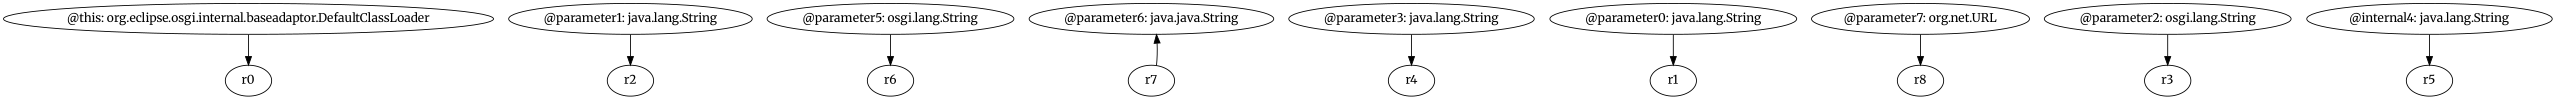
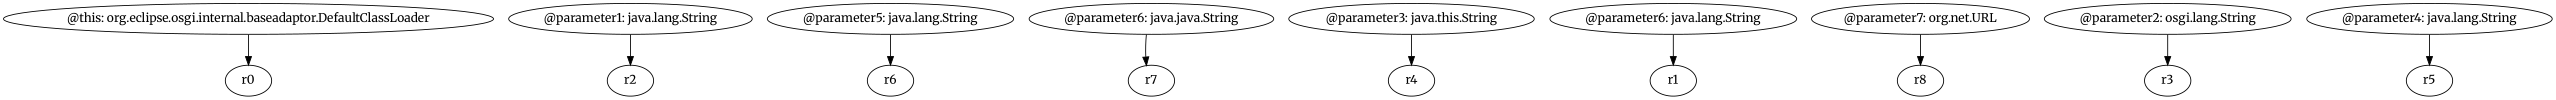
(891, 19) -> (891, 19)
(1412, 19) -> (1412, 19)
(1673, 19) -> (1673, 19)
(2430, 19) -> (2430, 19)
(1157, 54) -> (1146, 46)
